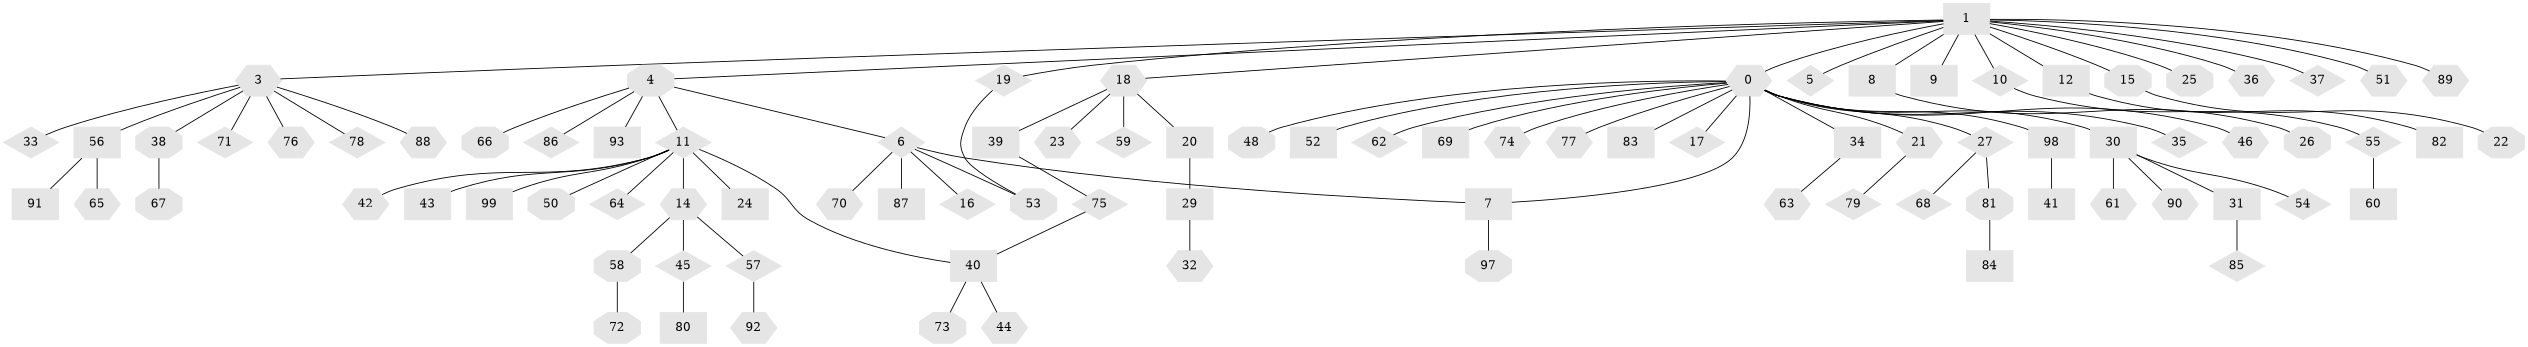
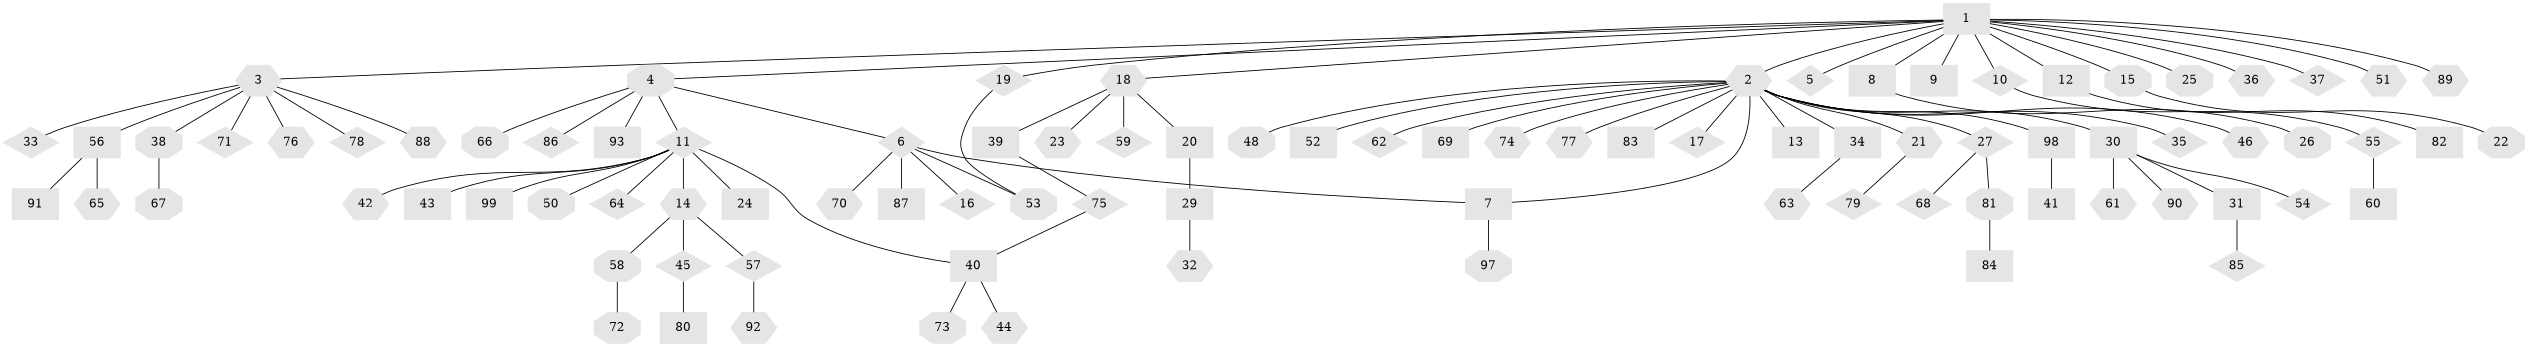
(1749, 81) -> (1749, 81)
none -> (1796, 142)
